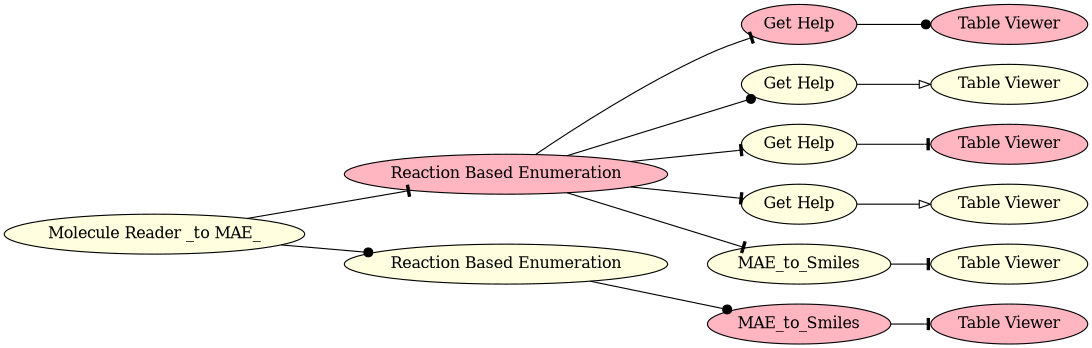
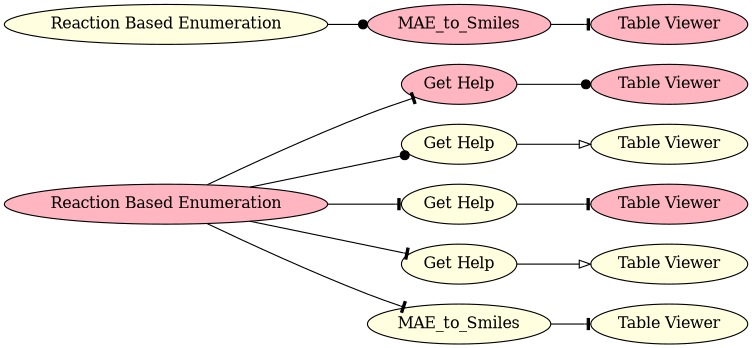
(154, 234) -> none
